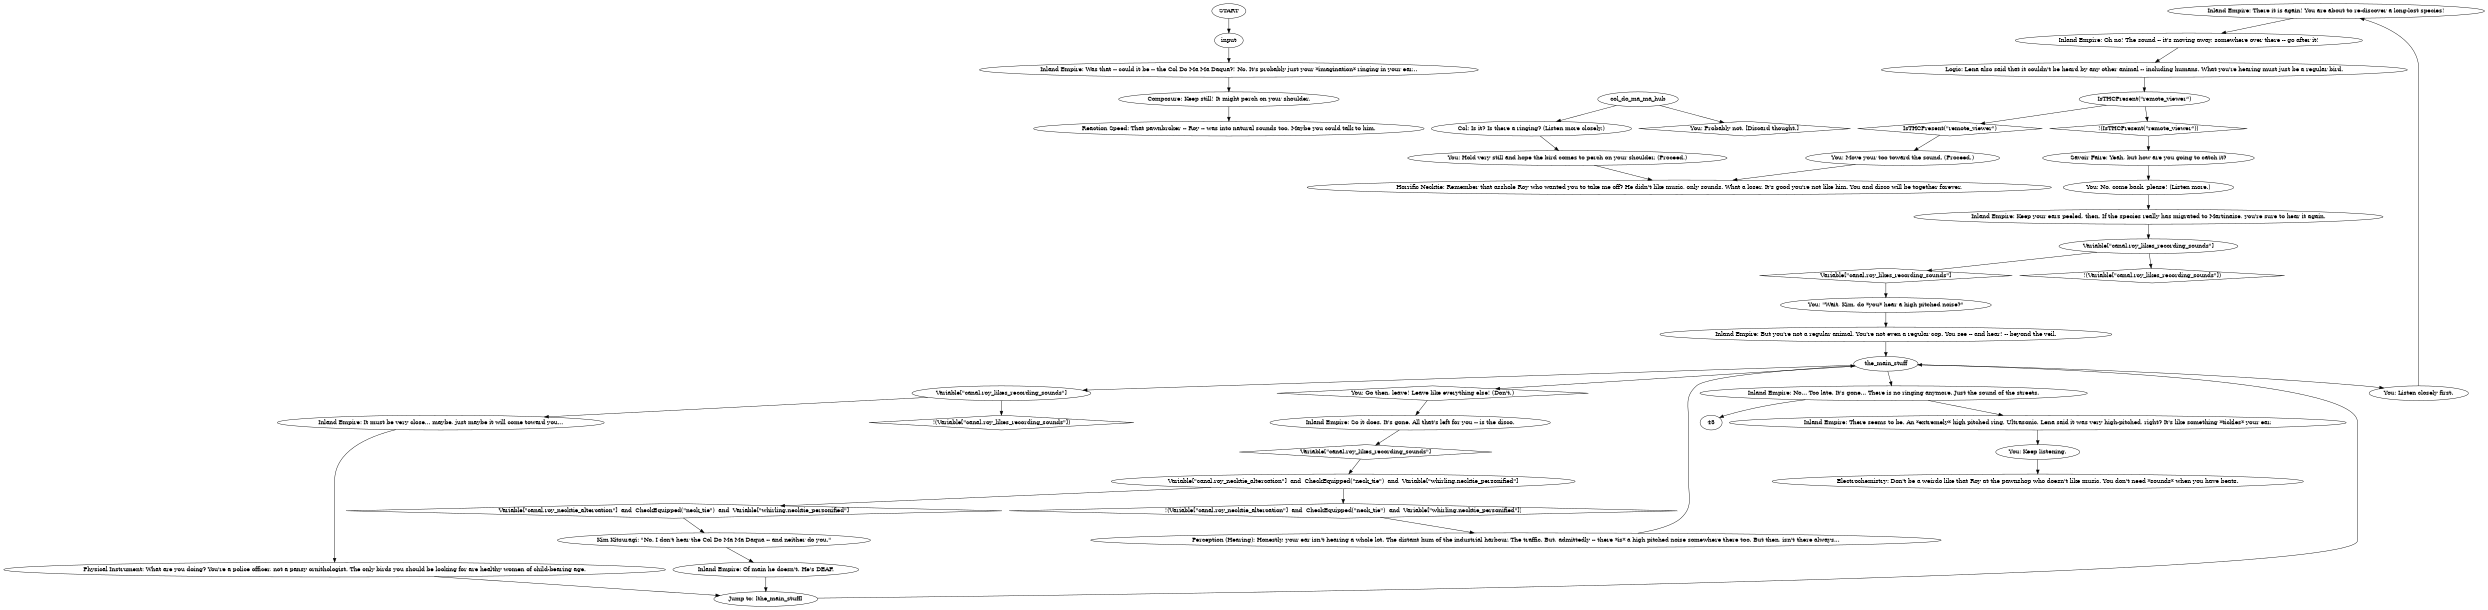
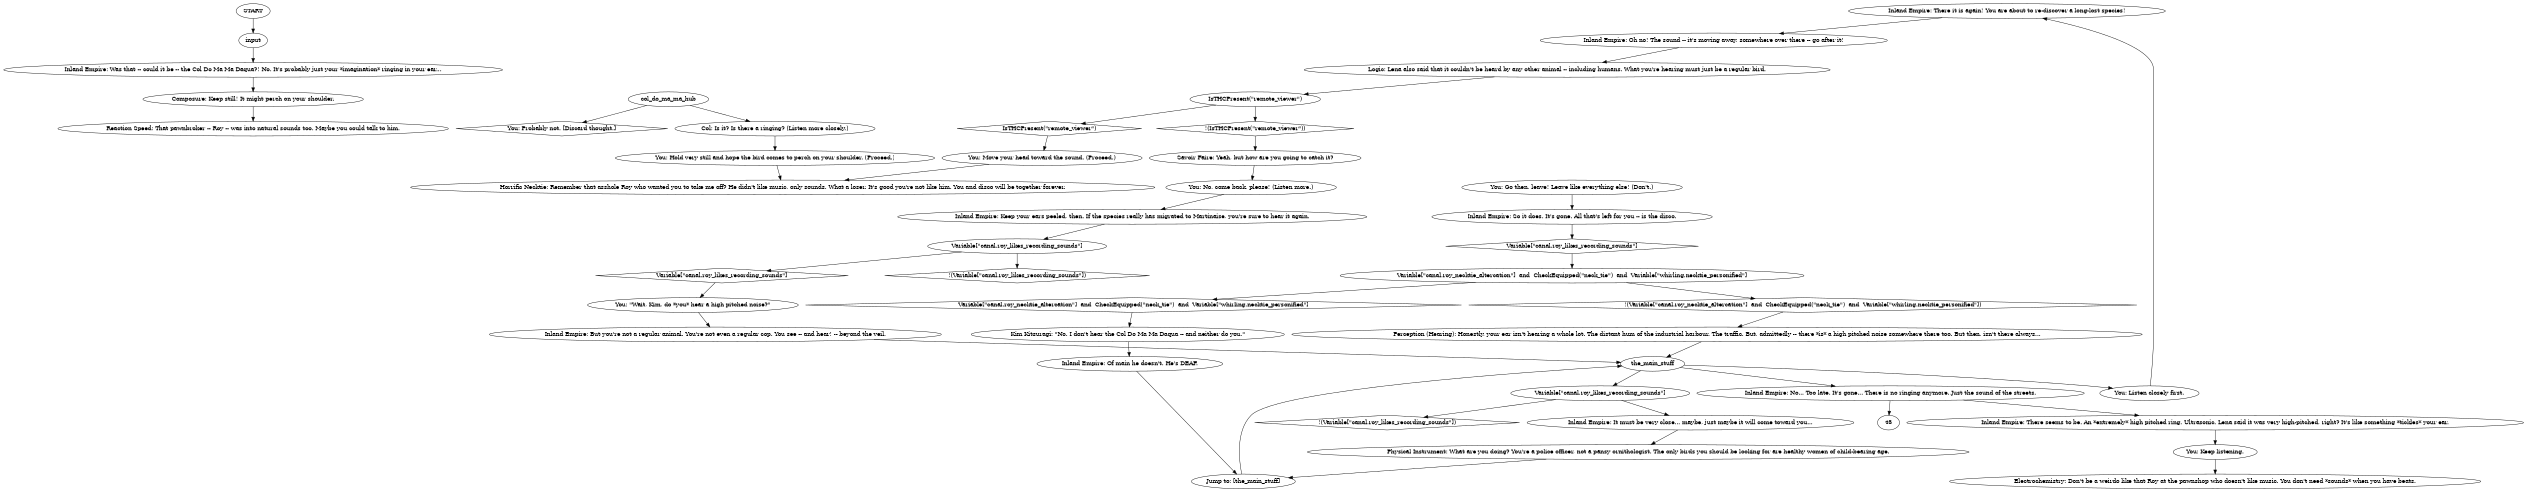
(1903, 158) -> (1042, 158)
(1678, 377) -> none
(1433, 393) -> (1572, 187)
